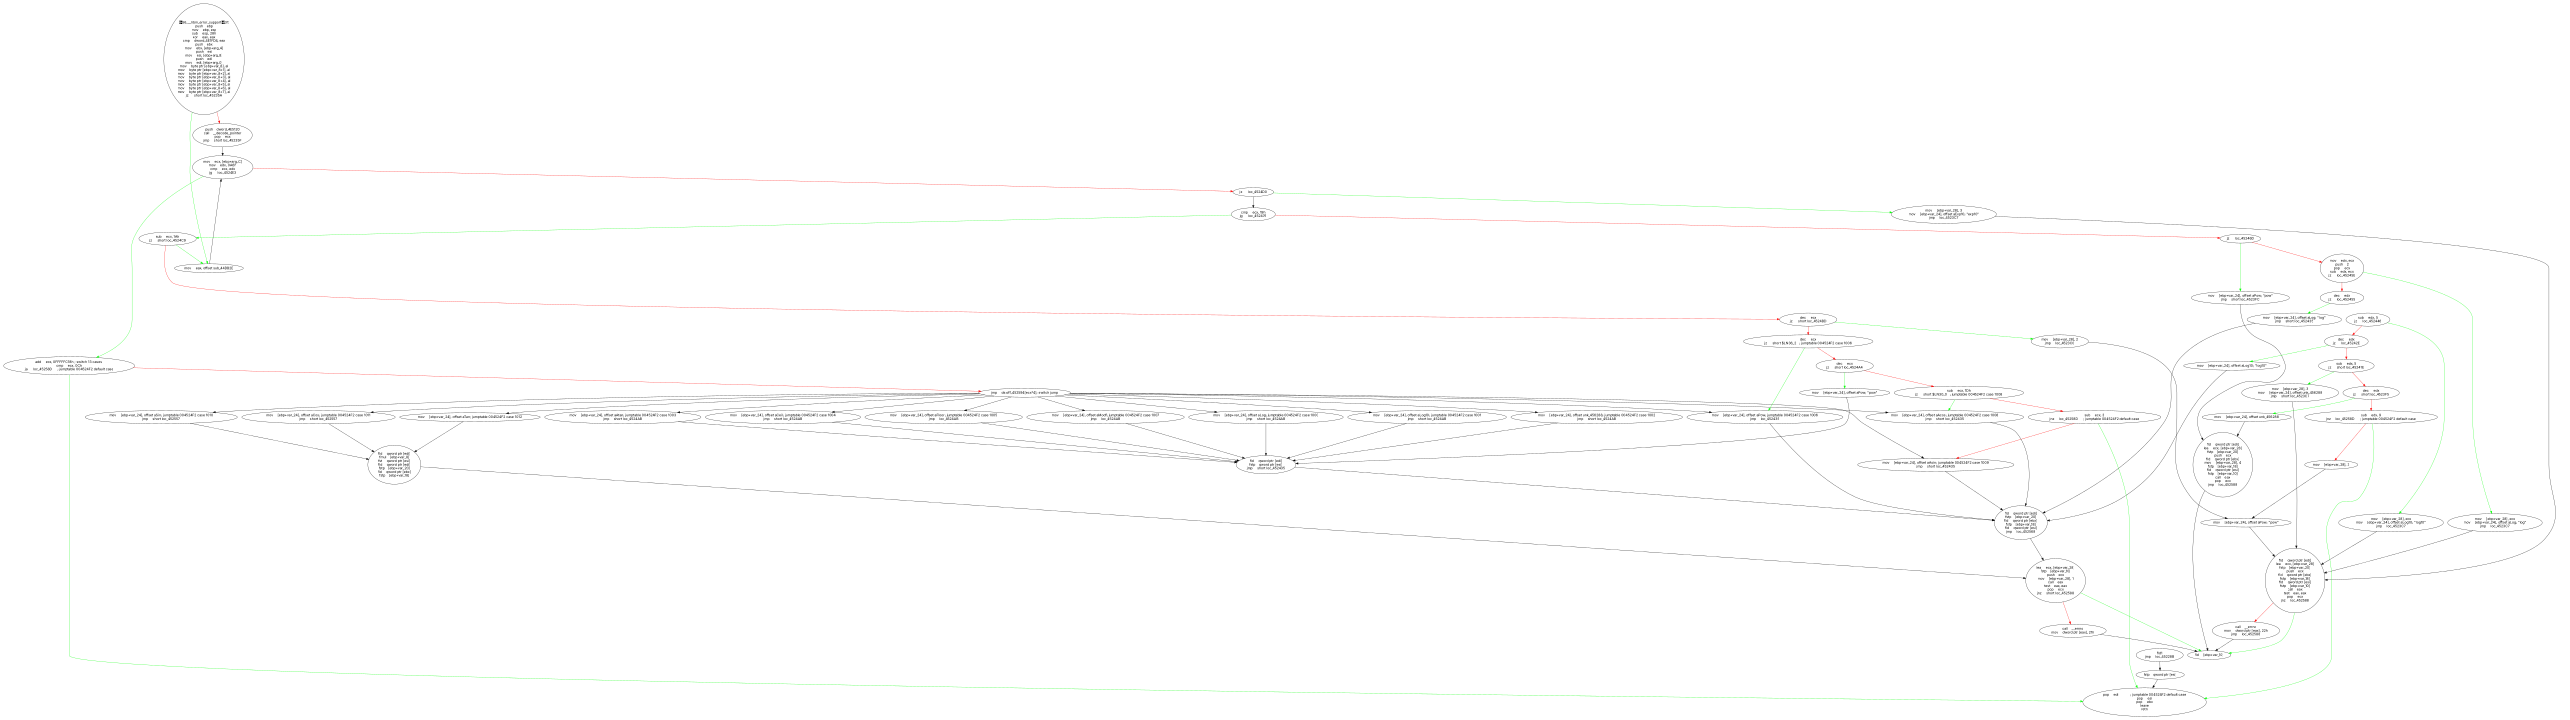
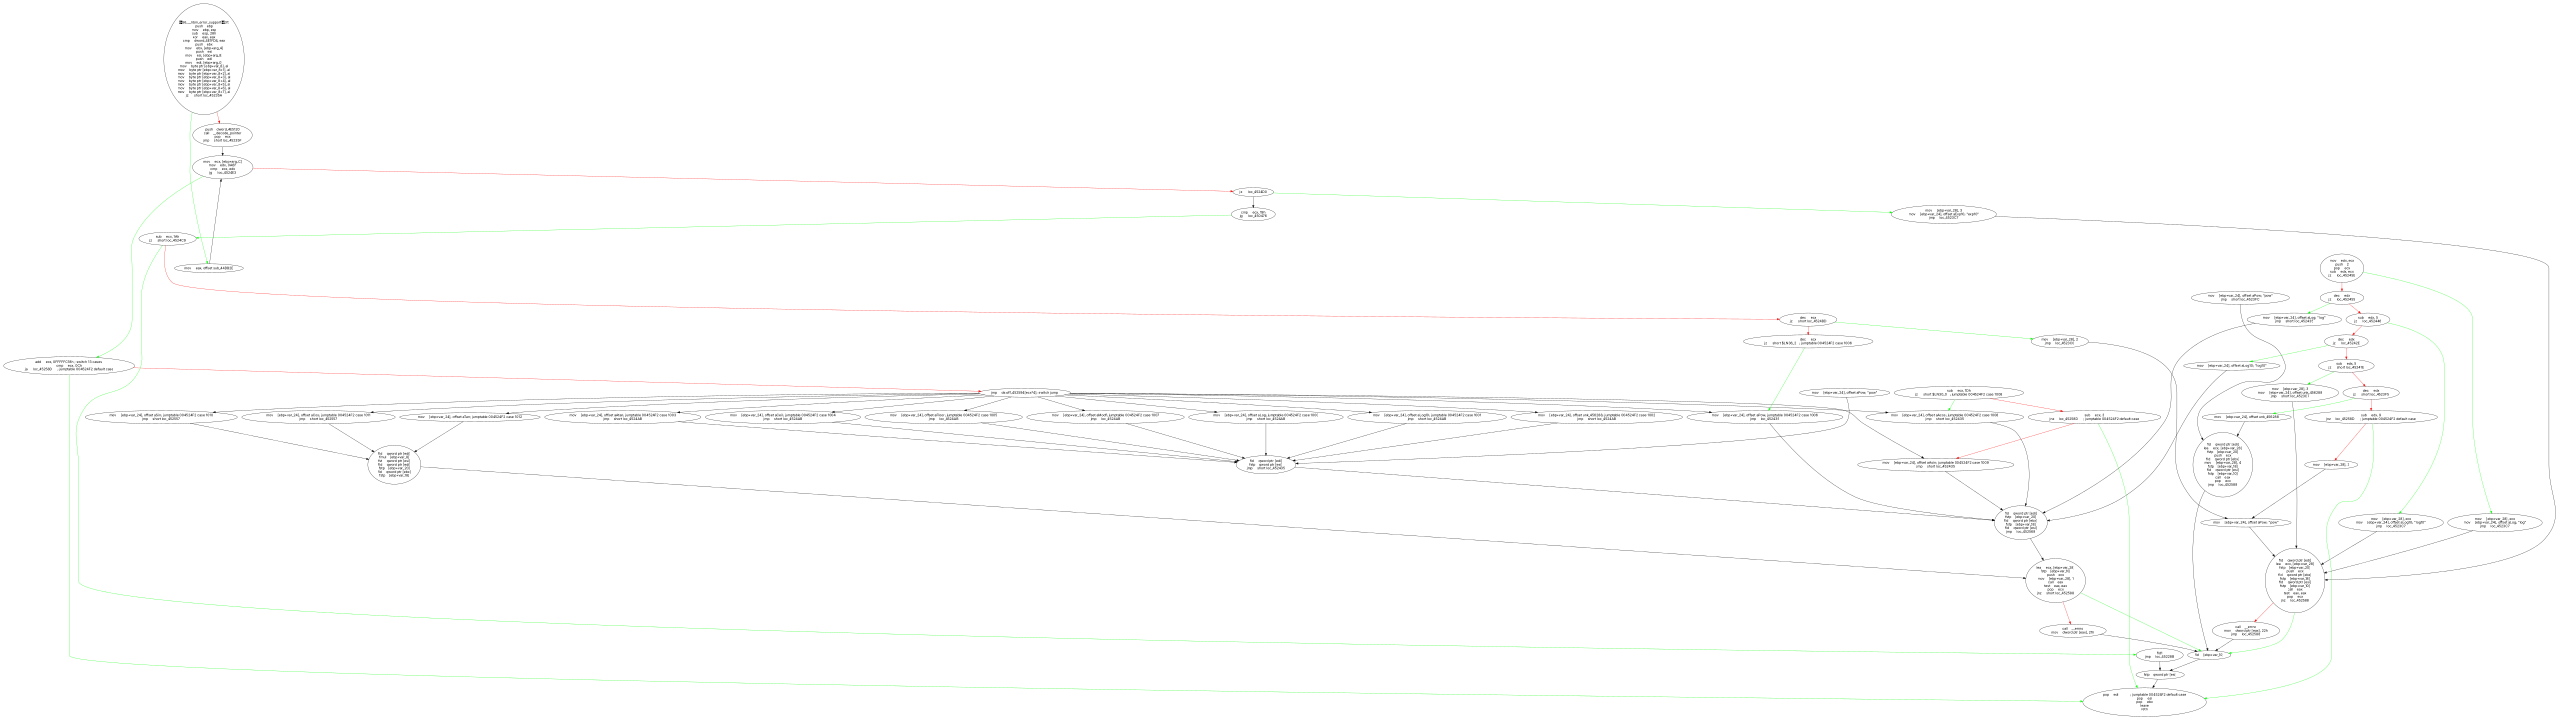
(1253, 214) -> (1253, 214)
(2240, 239) -> none
(189, 254) -> (918, 634)
none -> (2354, 308)
(1845, 366) -> none
none -> (2186, 664)
